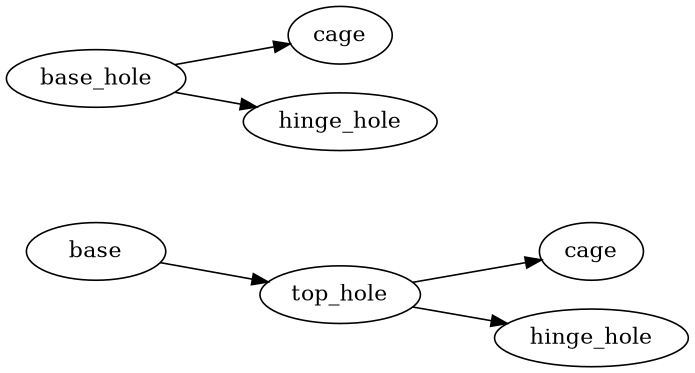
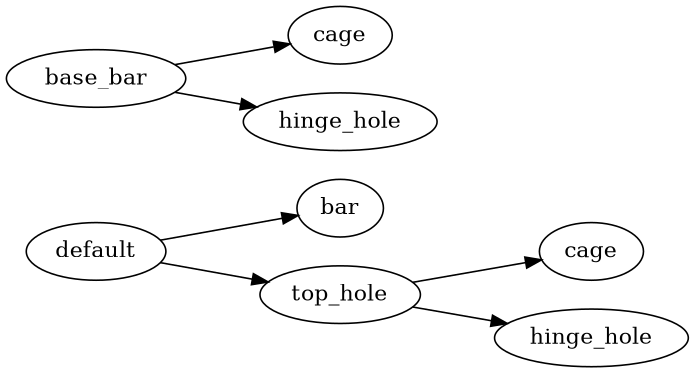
(96, 78) -> (96, 78)
none -> (340, 208)
(96, 251) -> (96, 251)
